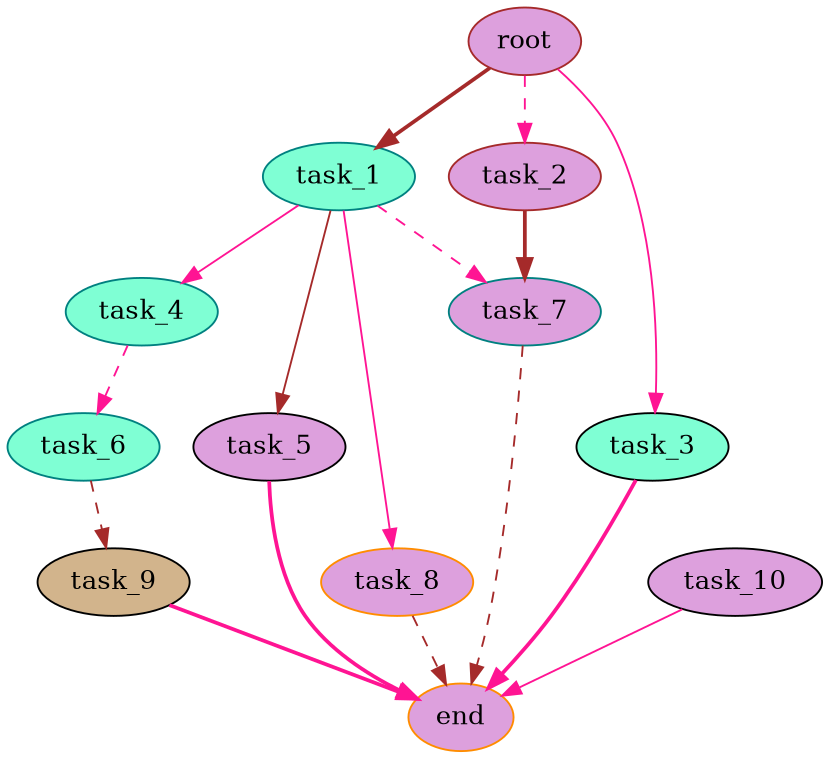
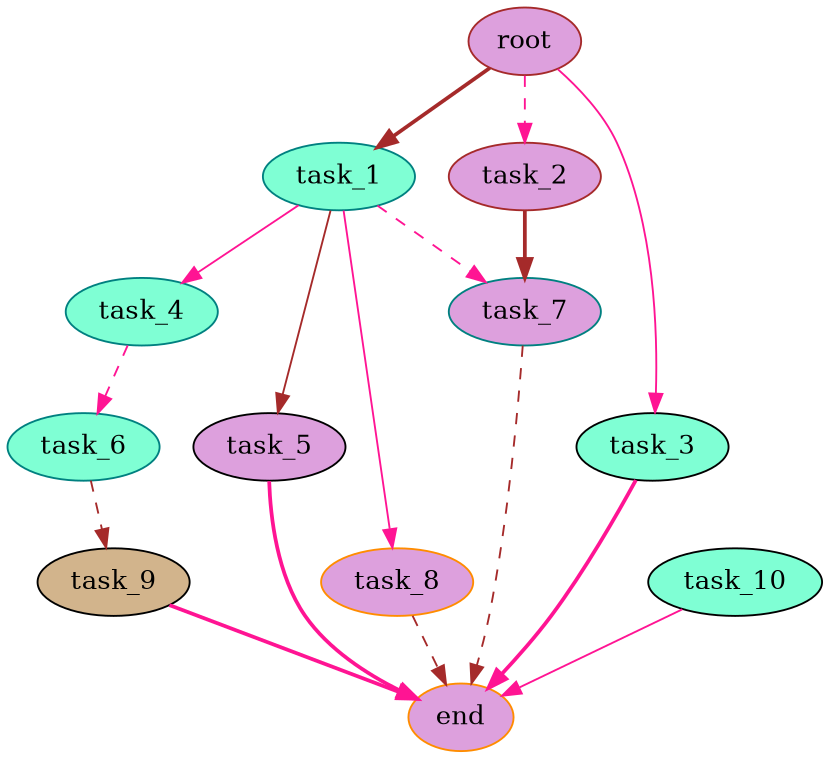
(735, 582) -> (735, 582)
